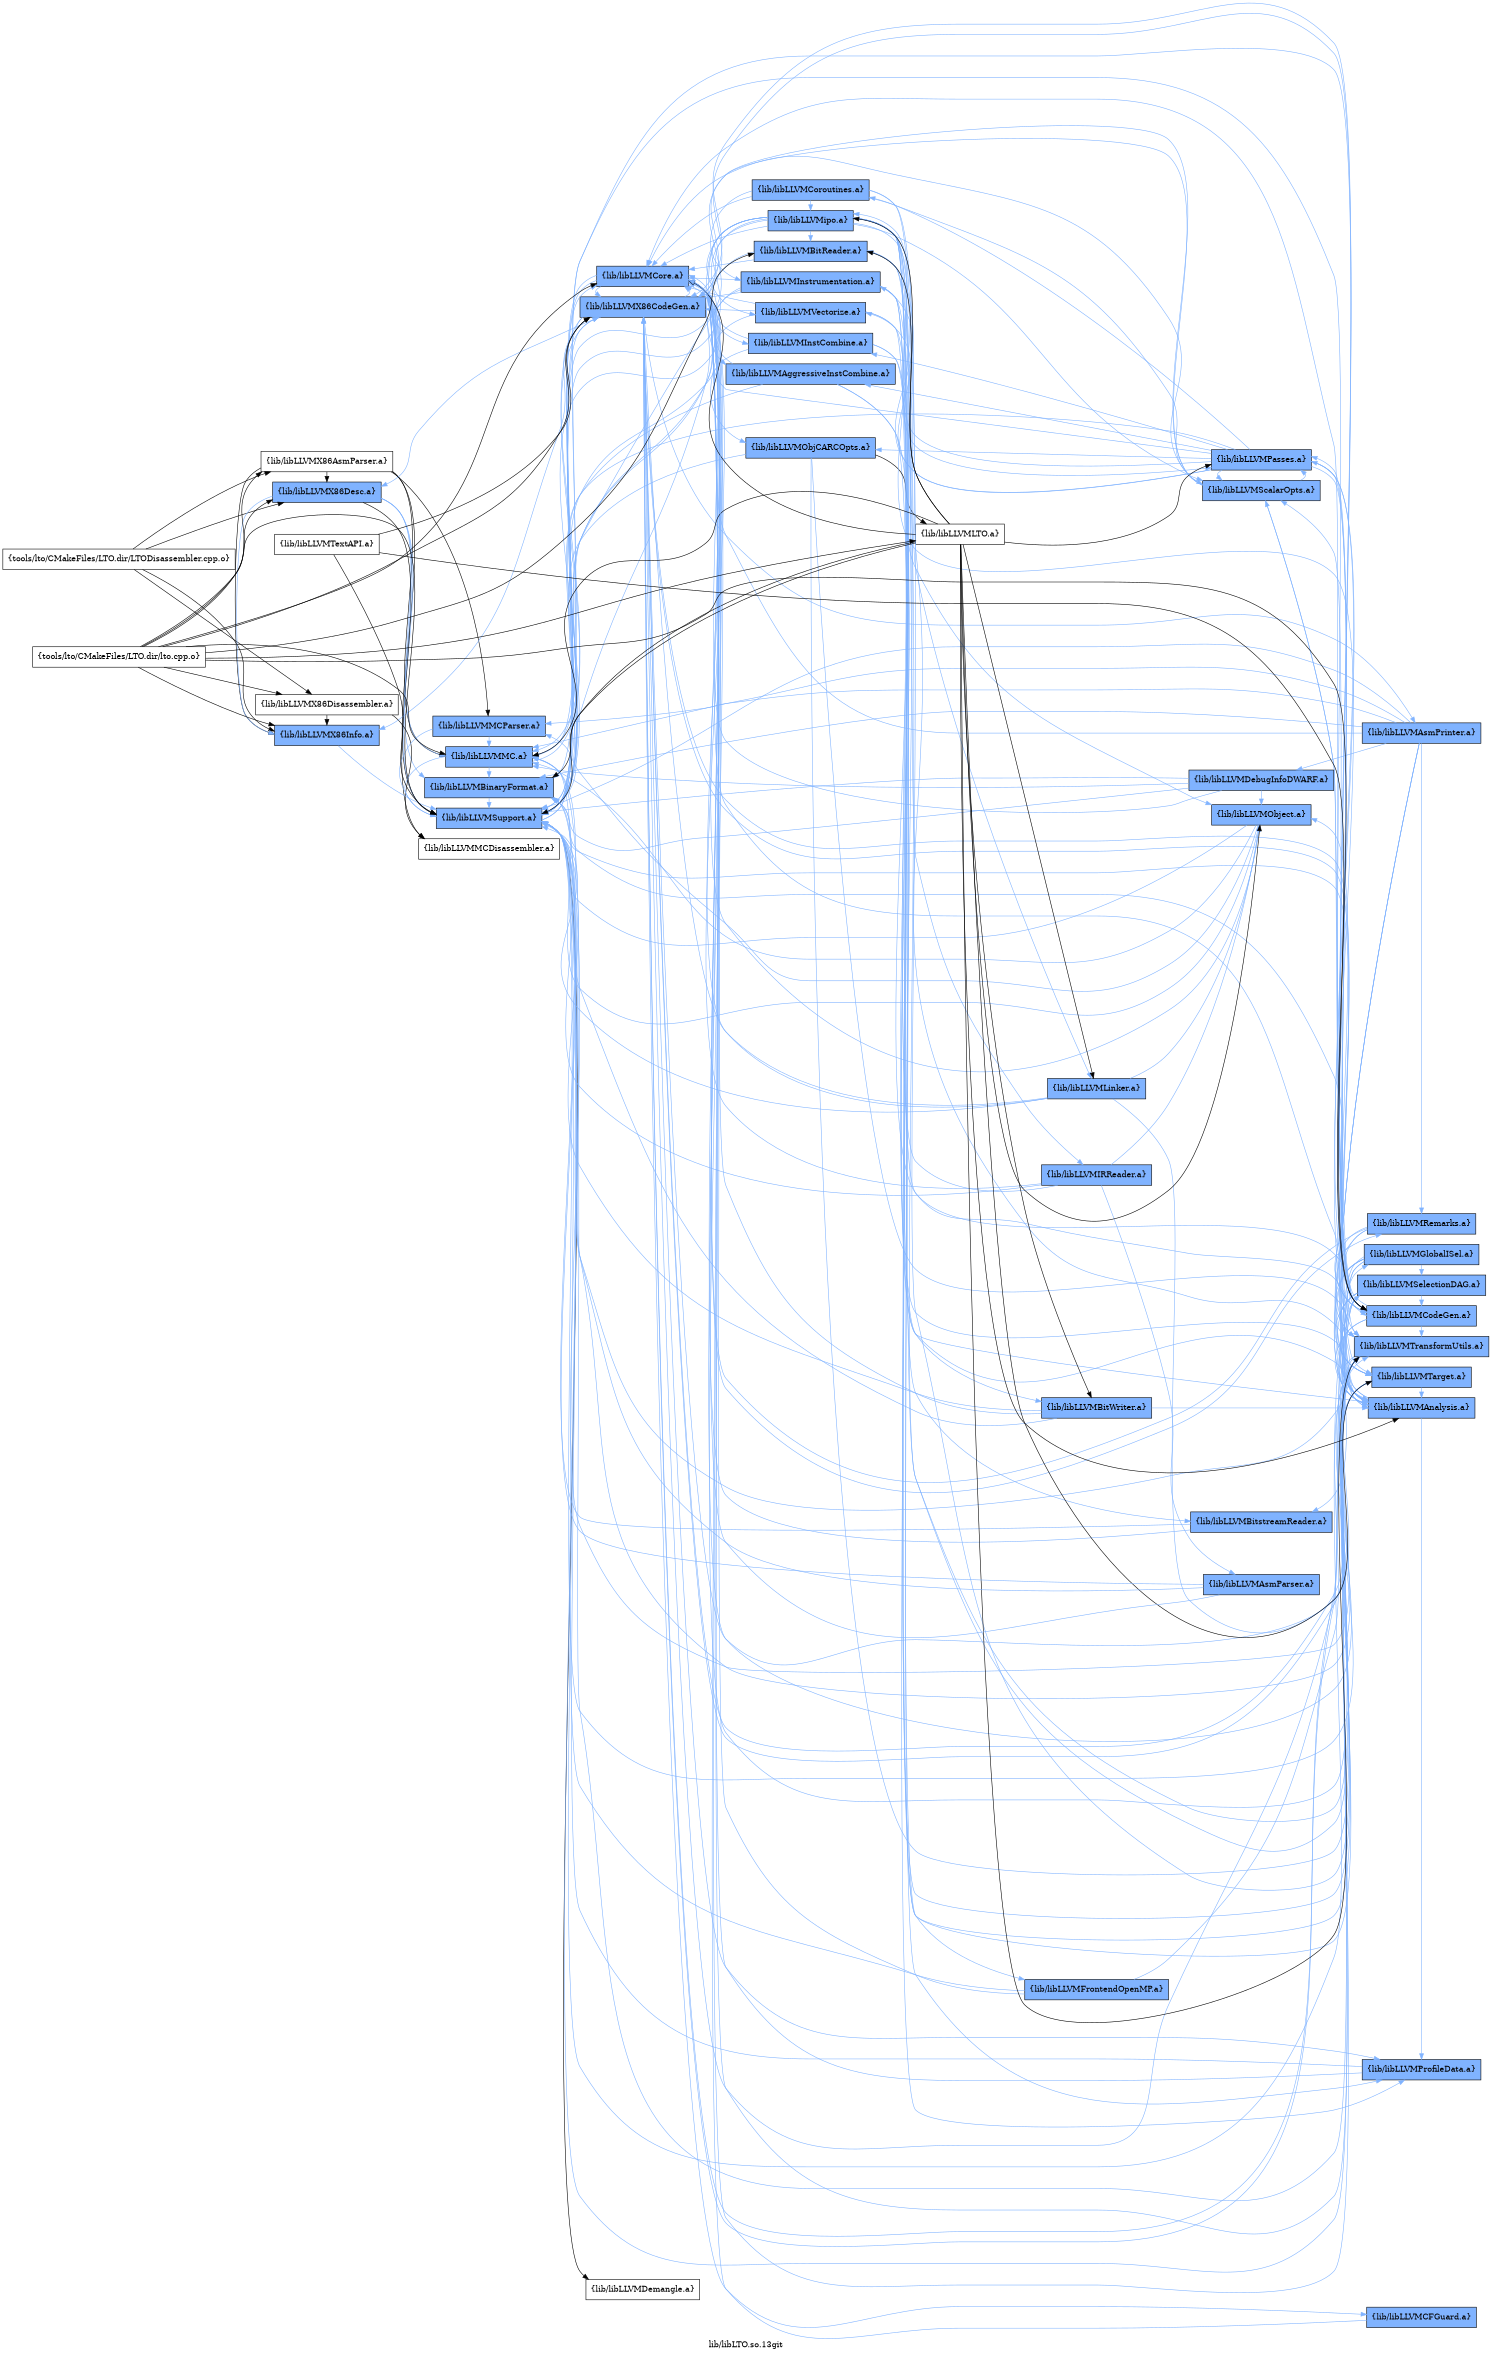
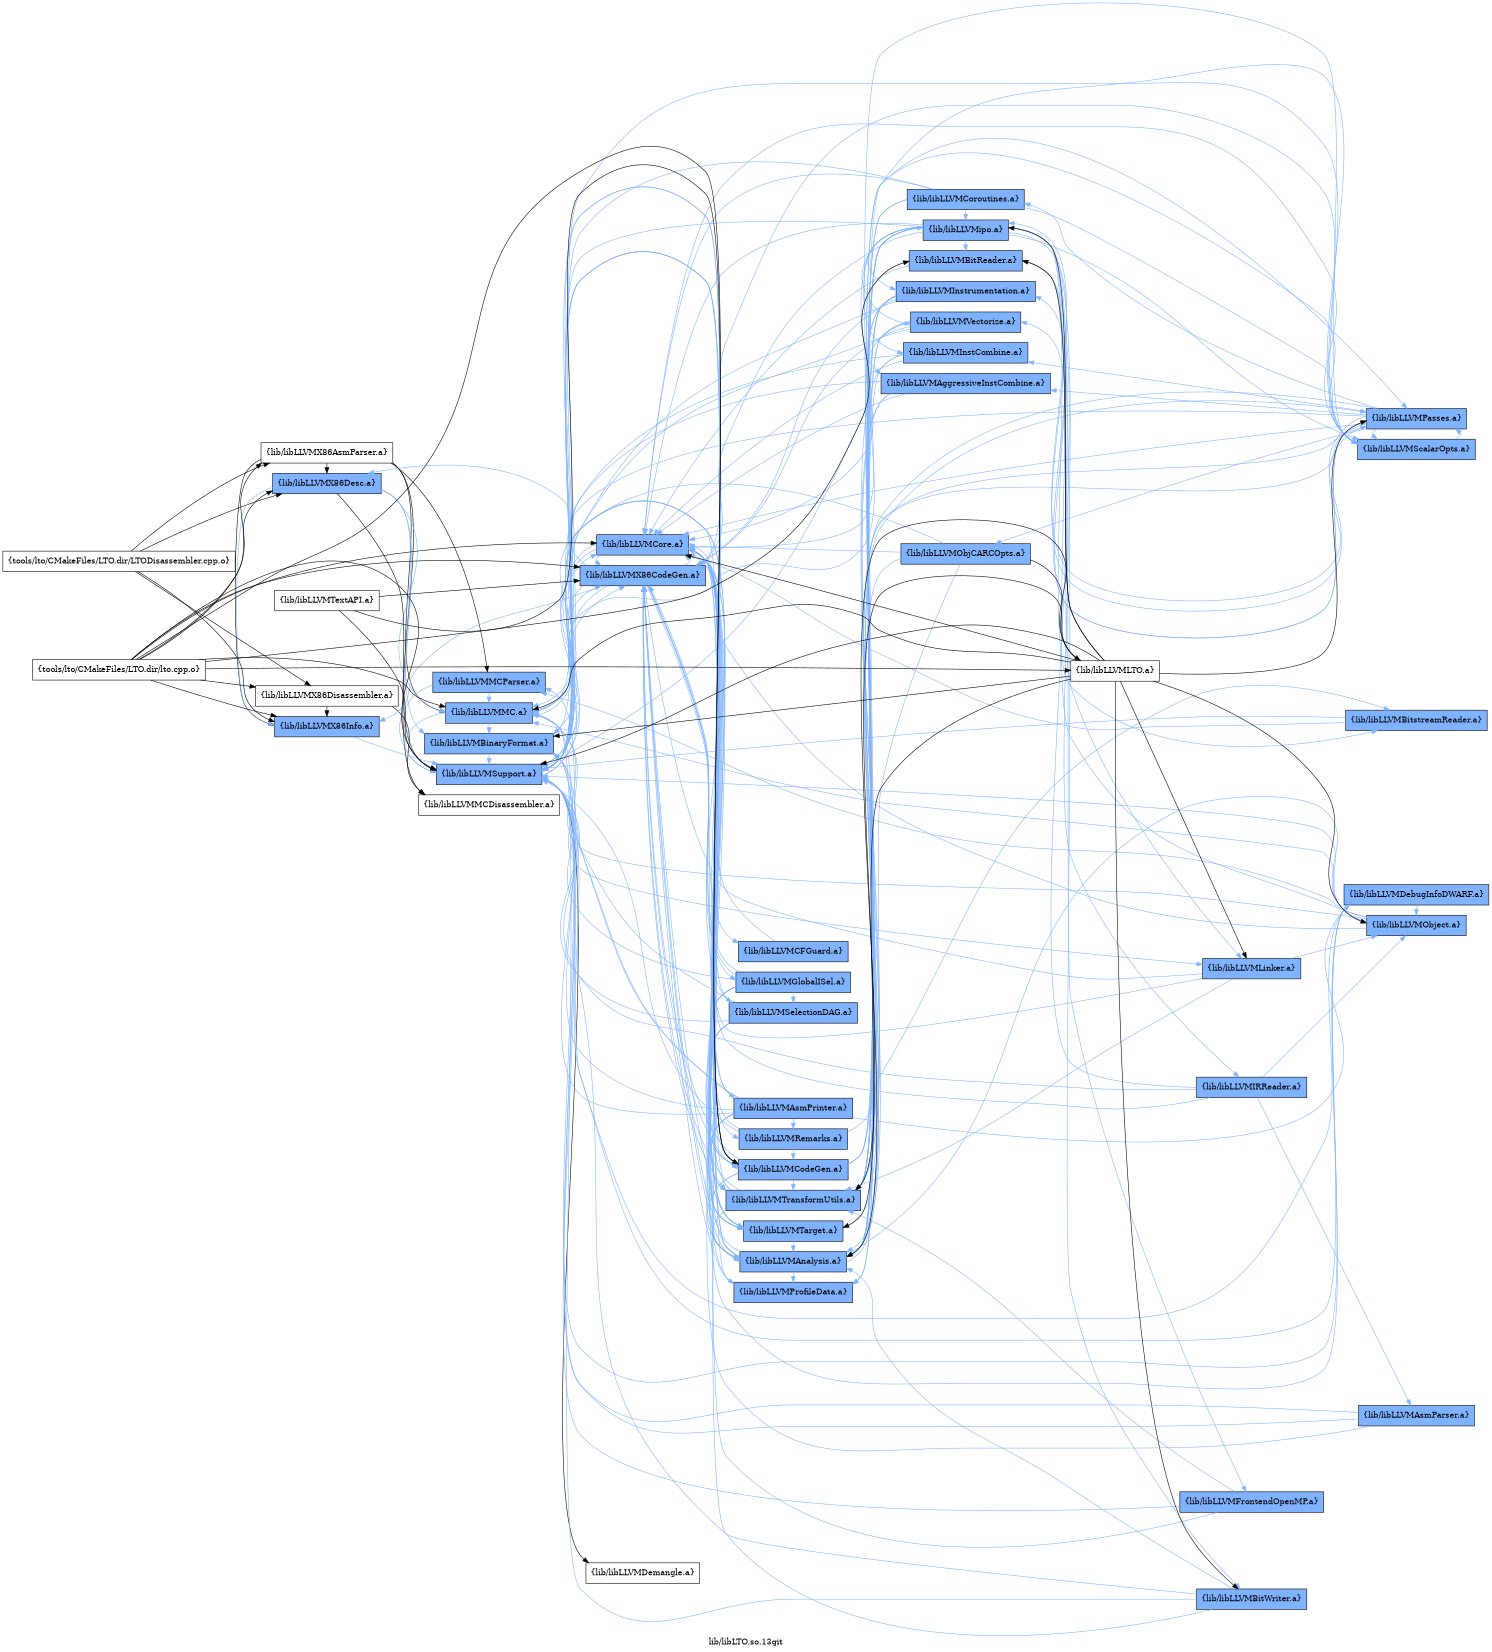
(716, 360) -> (803, 549)
(1310, 562) -> (870, 687)
(927, 588) -> (1081, 752)
(703, 1084) -> (851, 927)
